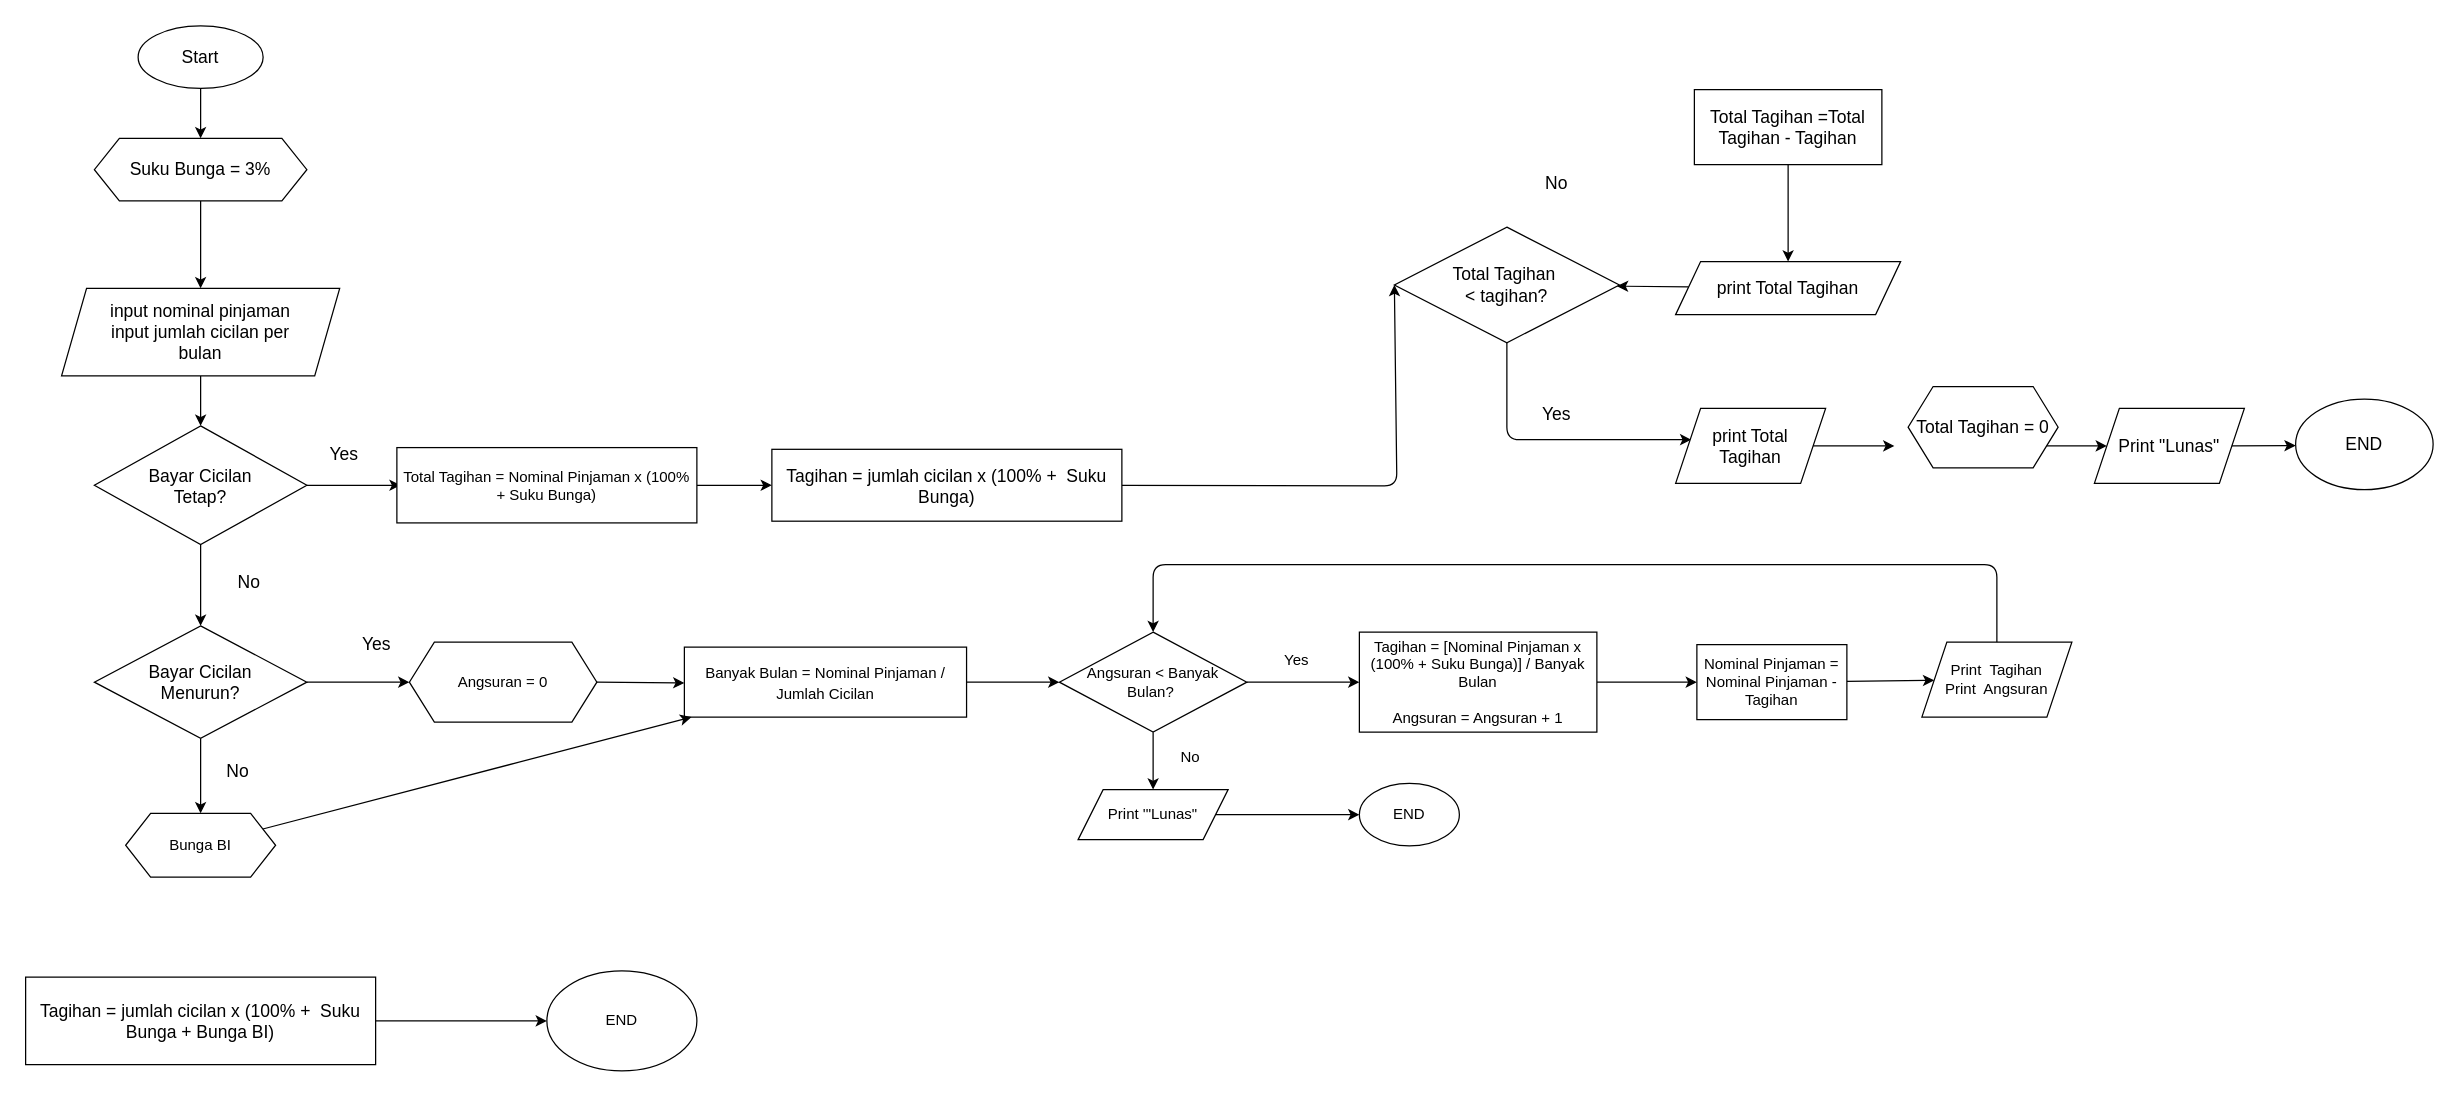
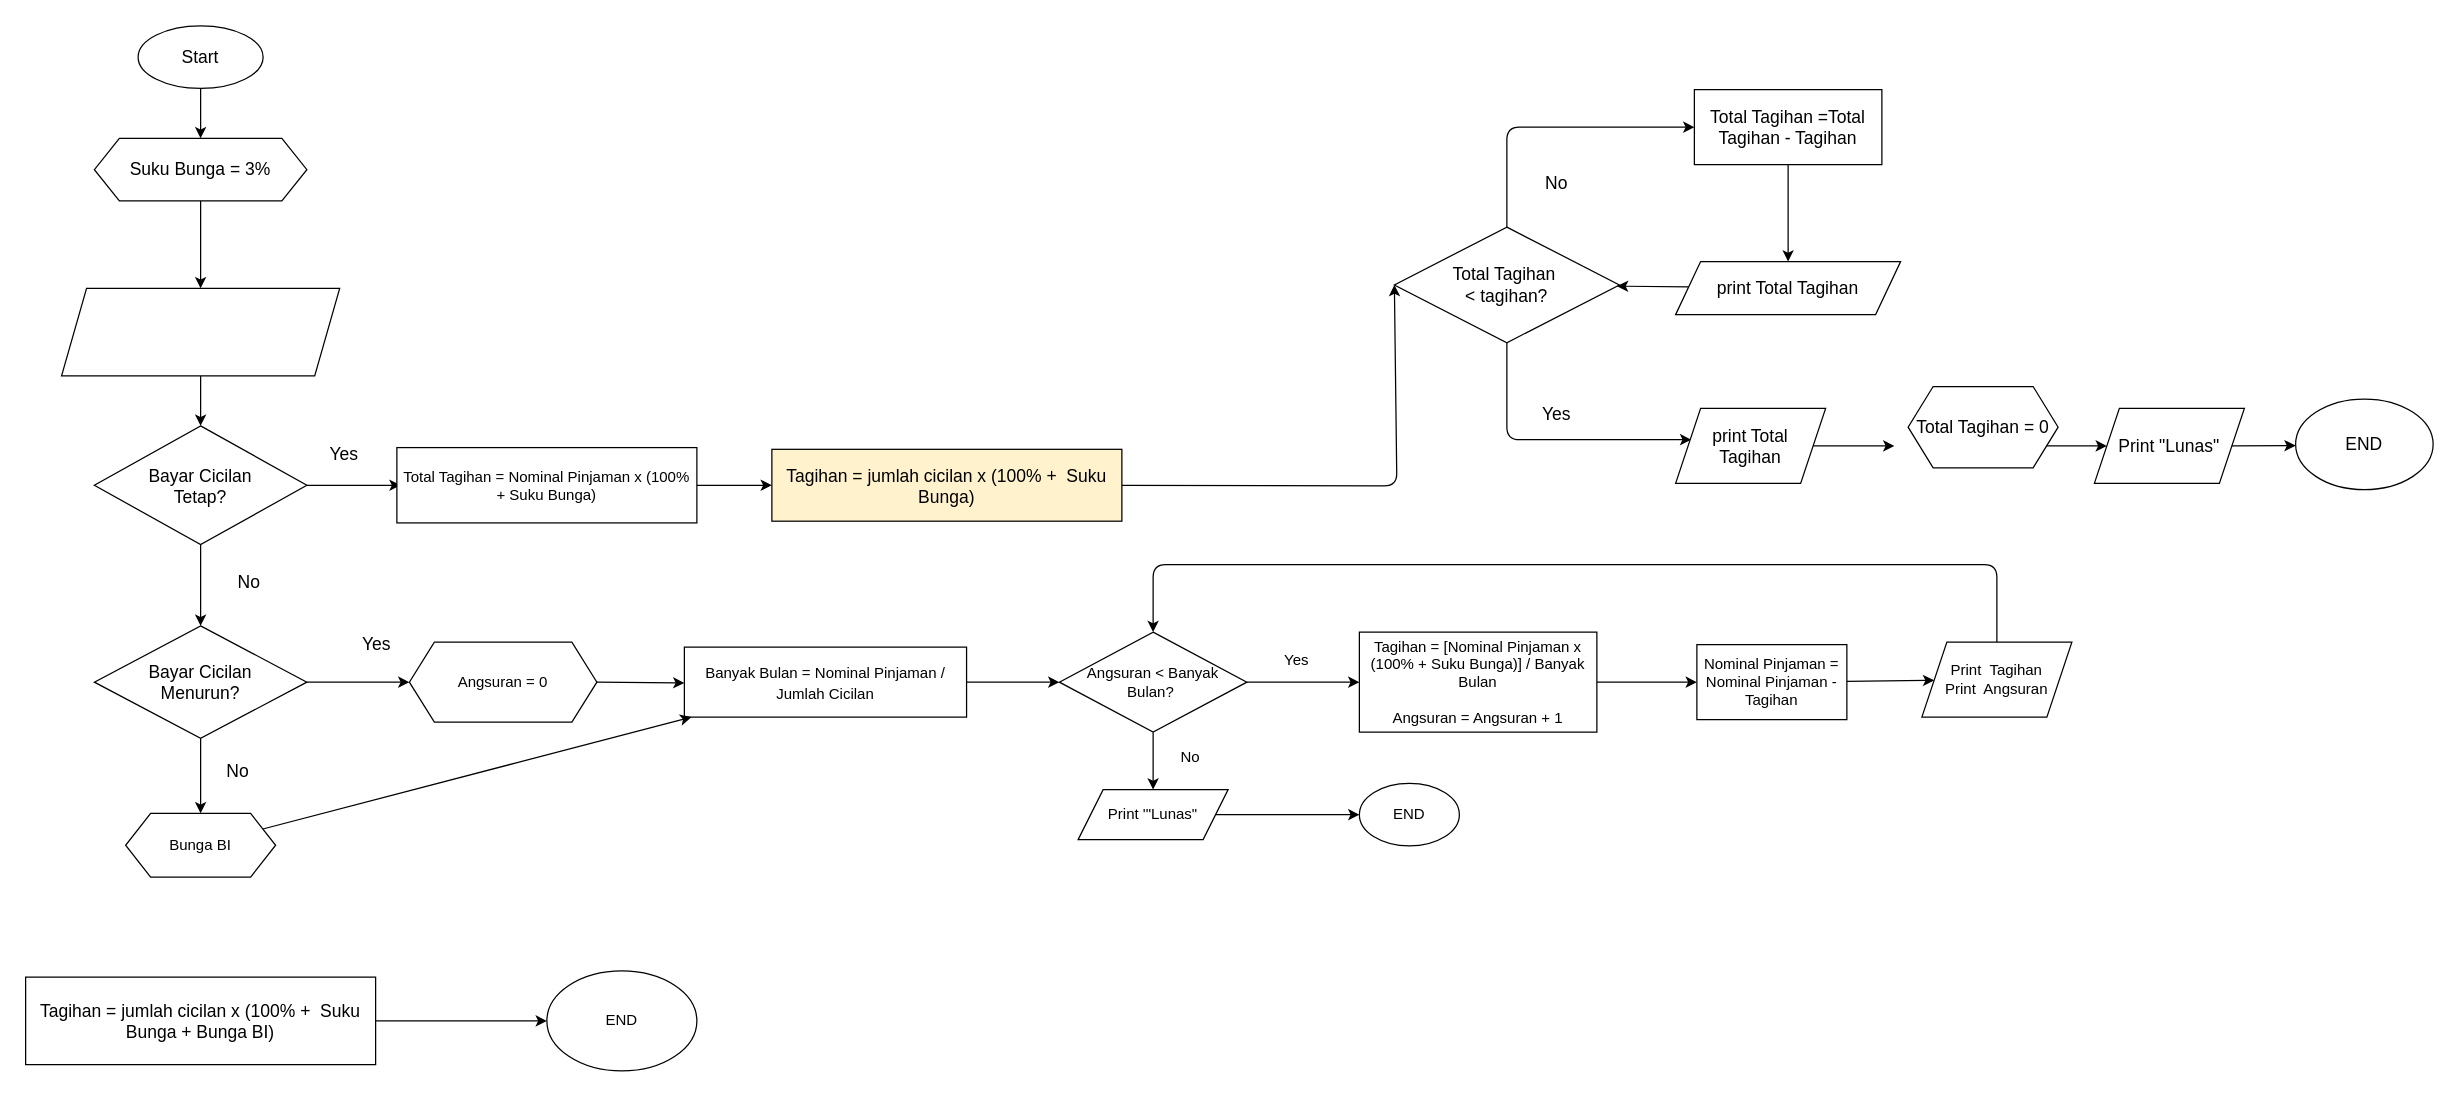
none -> (1552, 127)
(201, 332) -> none
(947, 485) -> (947, 485)
